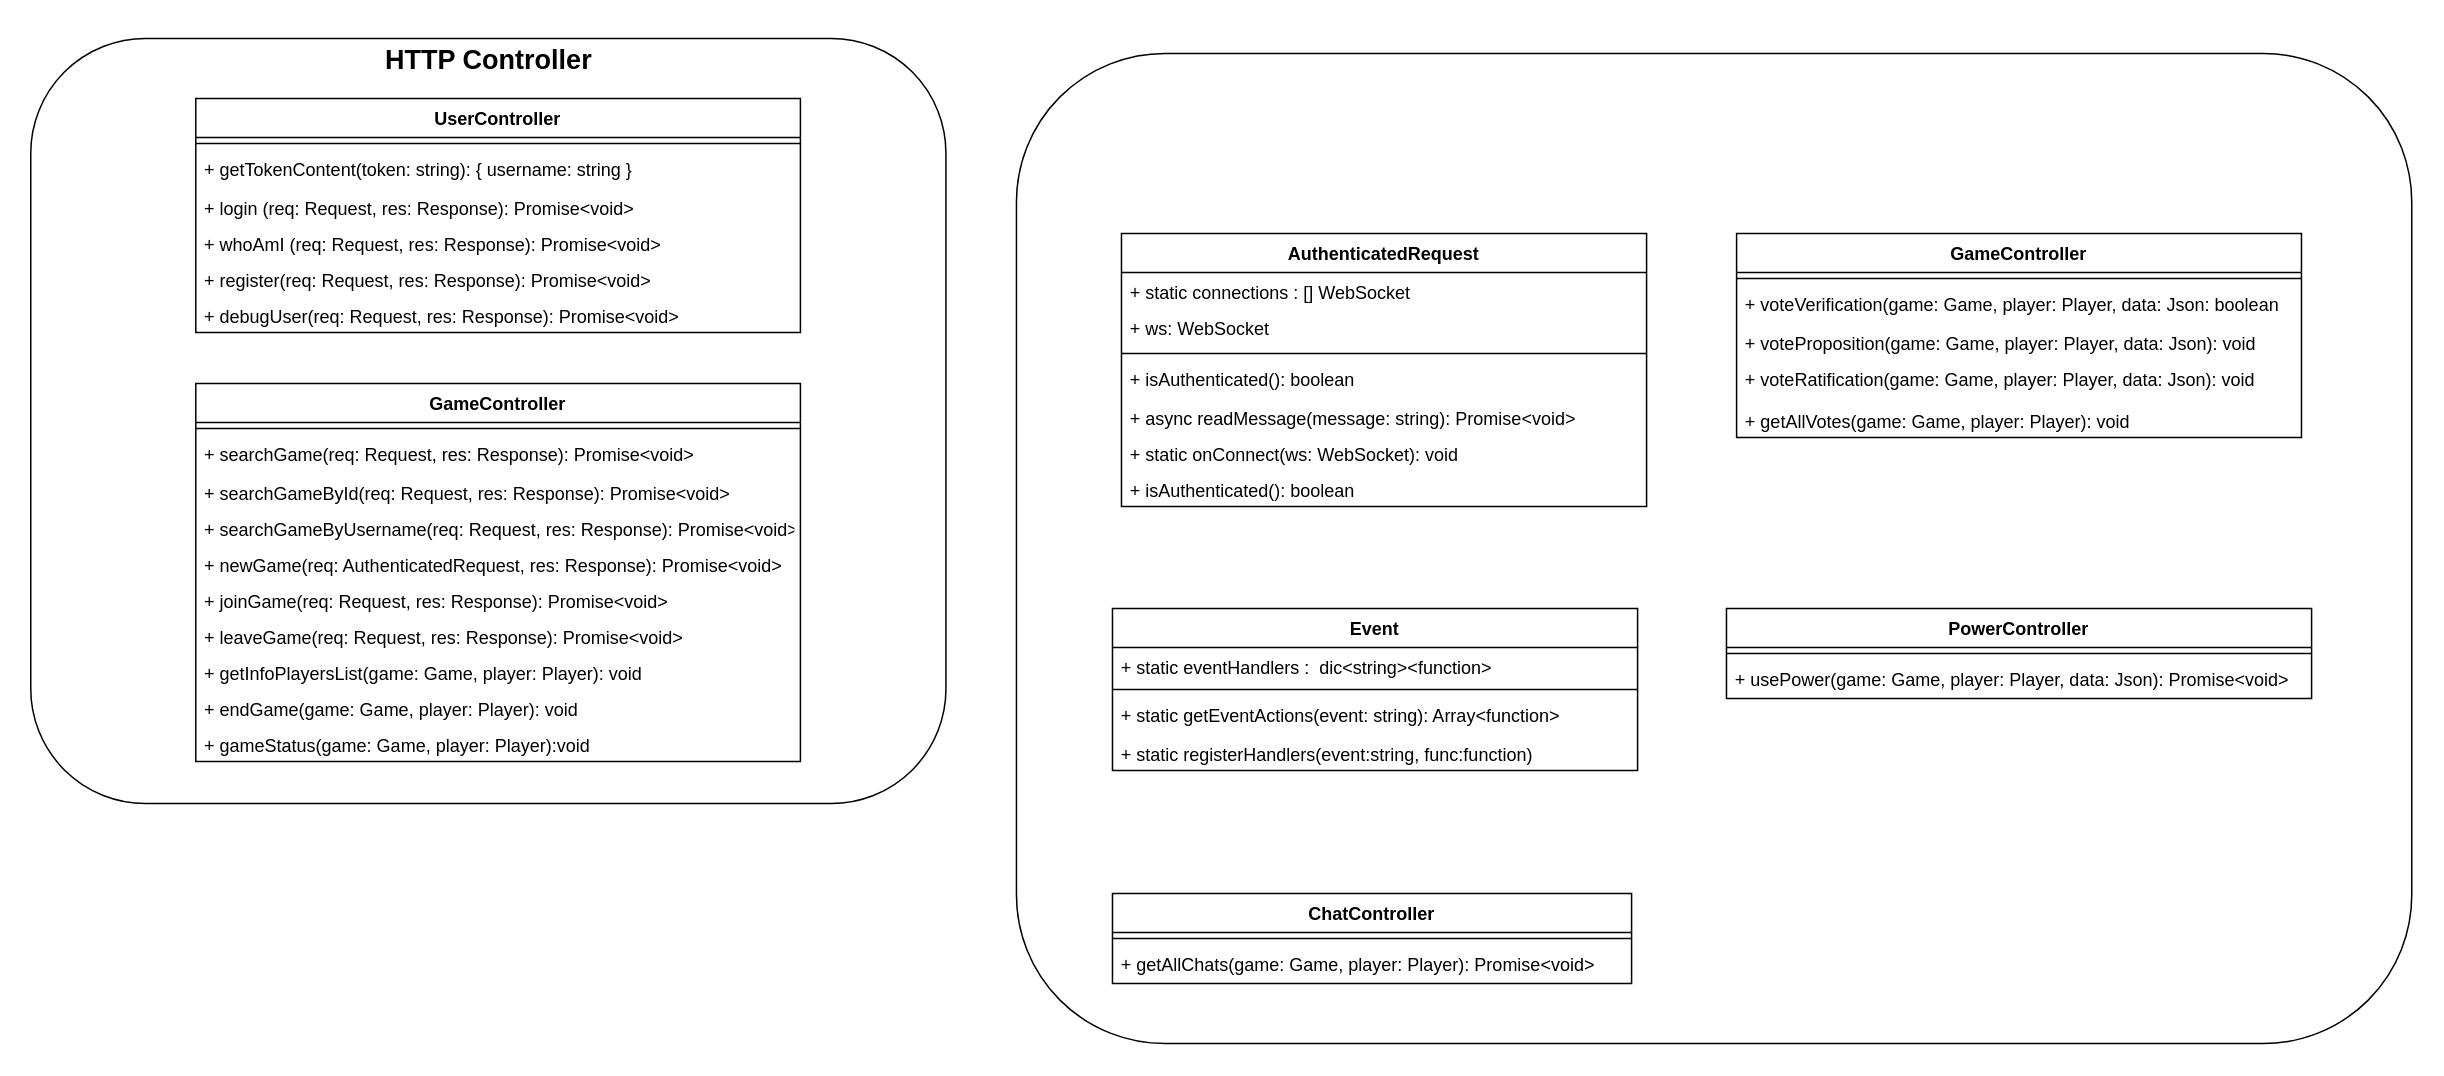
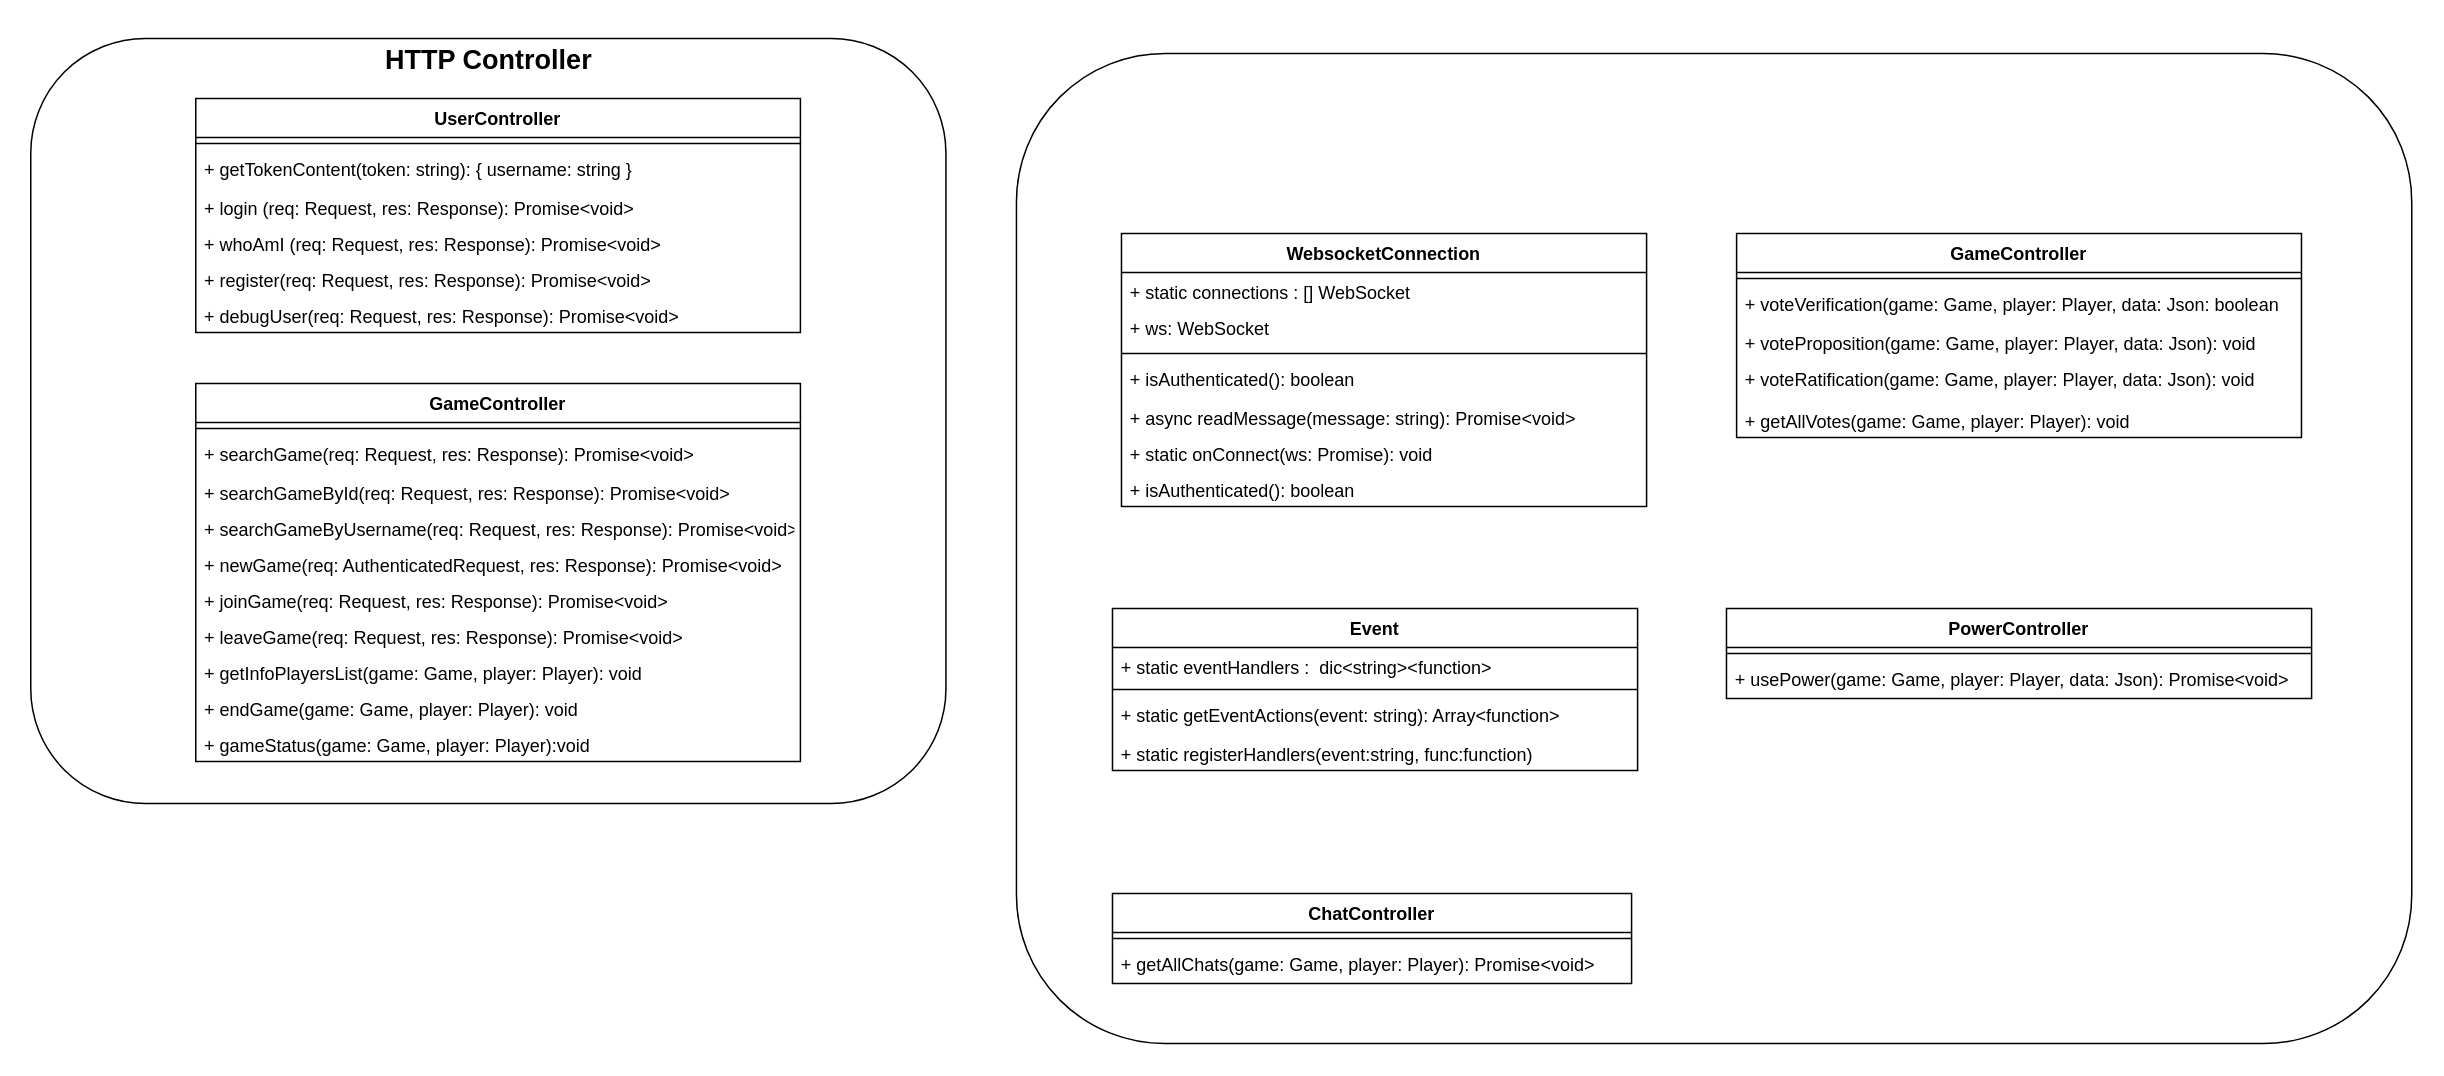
(1383, 254) -> (1383, 254)
(1310, 455) -> (1297, 455)
